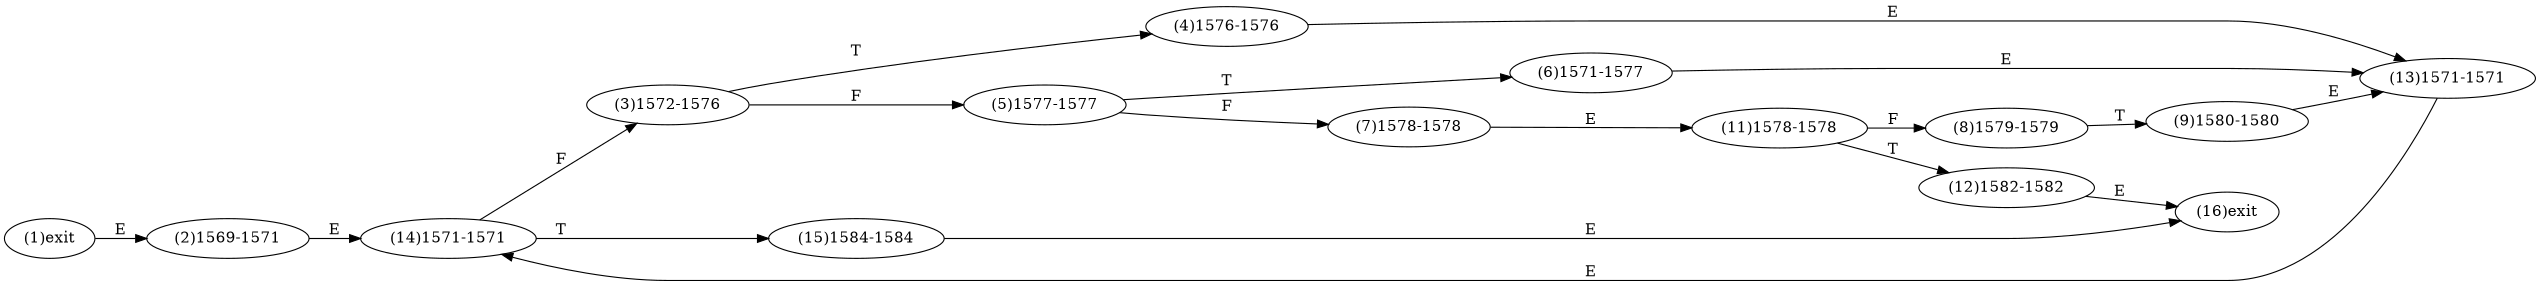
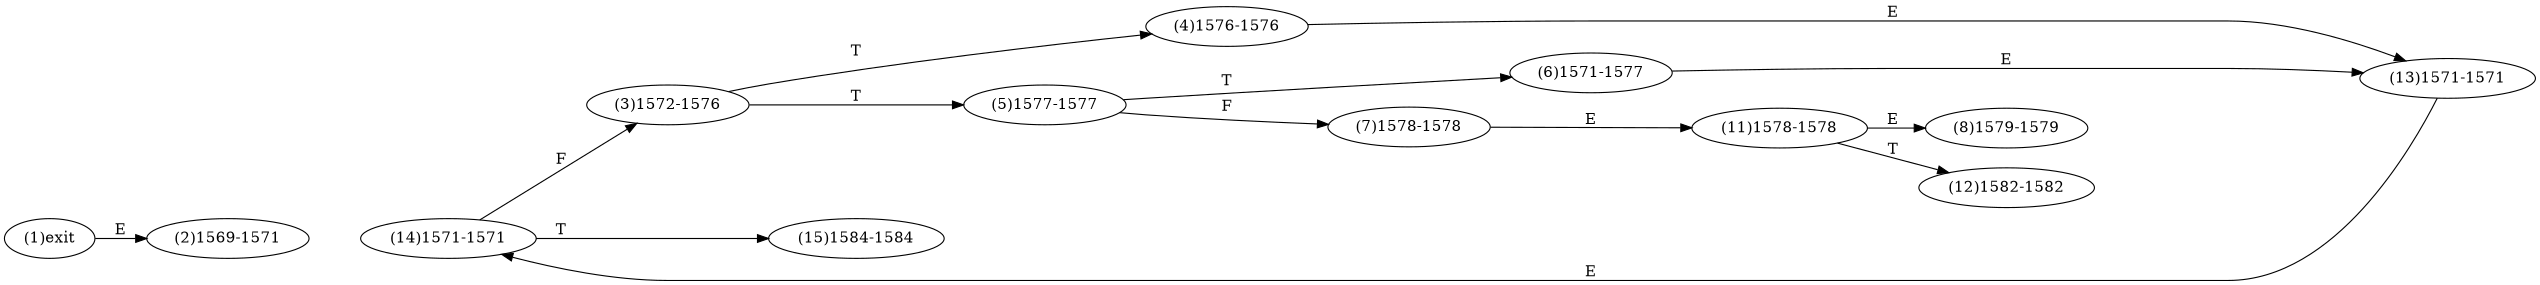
(856, 97) -> (856, 97)
(1893, 120) -> (1893, 120)
(2227, 121) -> none
(2227, 212) -> none
(329, 239) -> none
